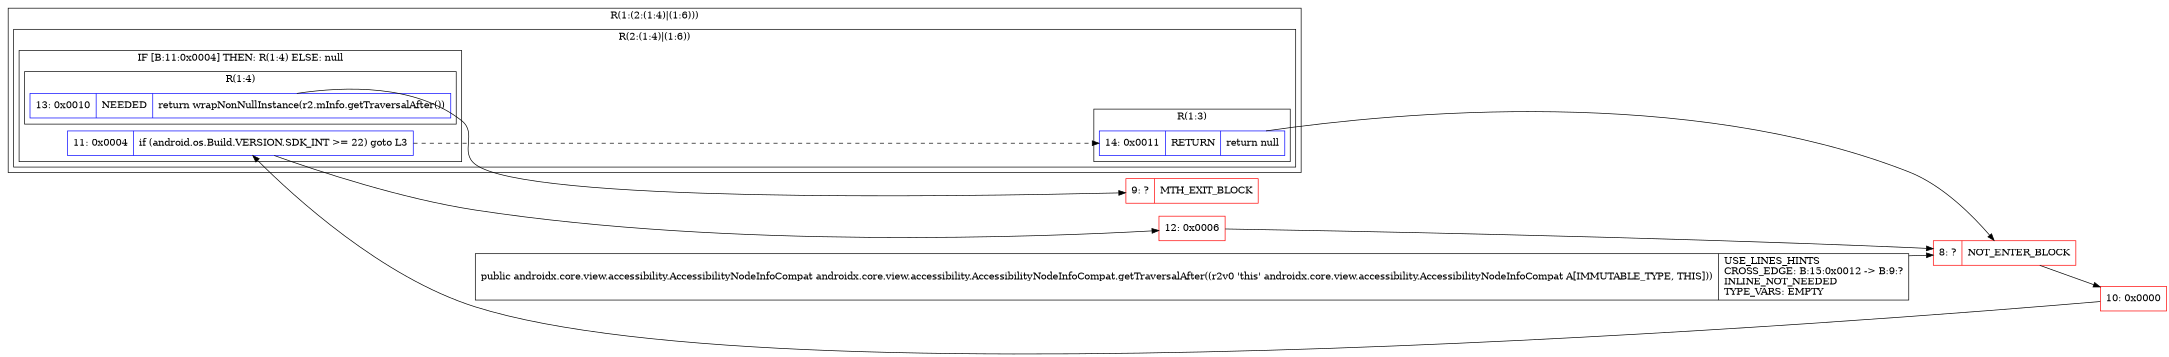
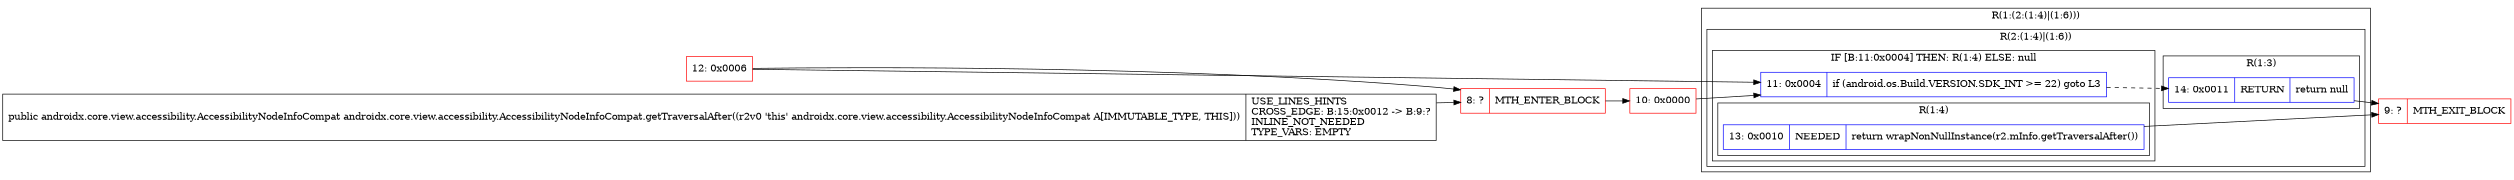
(1642, 116) -> (2363, 102)
(709, 232) -> (1353, 77)
(2019, 253) -> (1547, 101)
